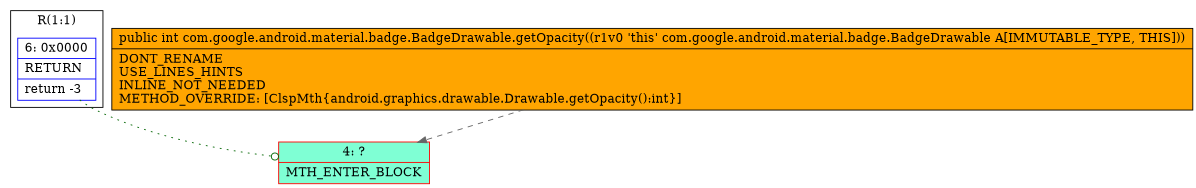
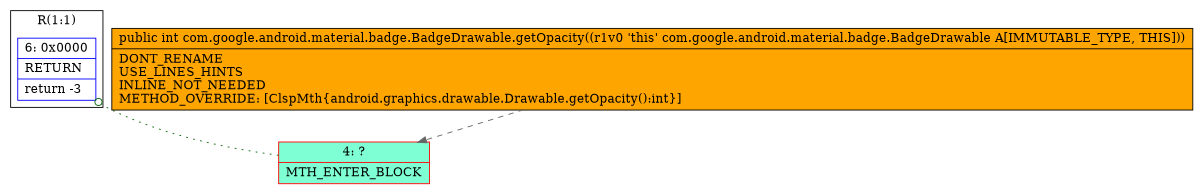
(172, 138) -> (188, 137)
